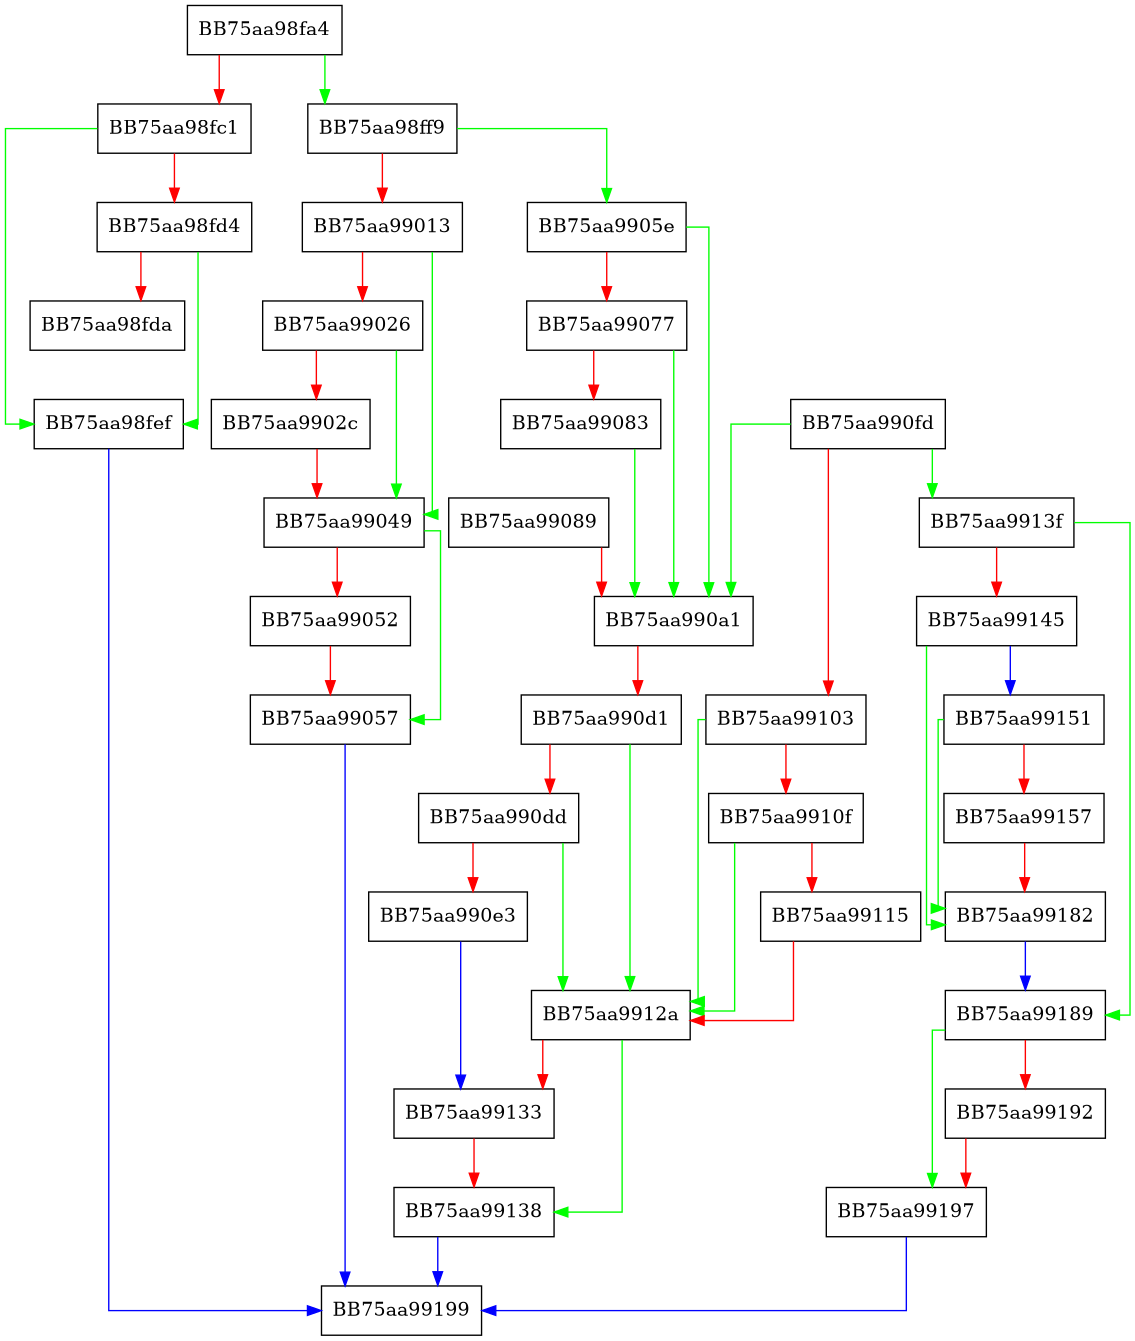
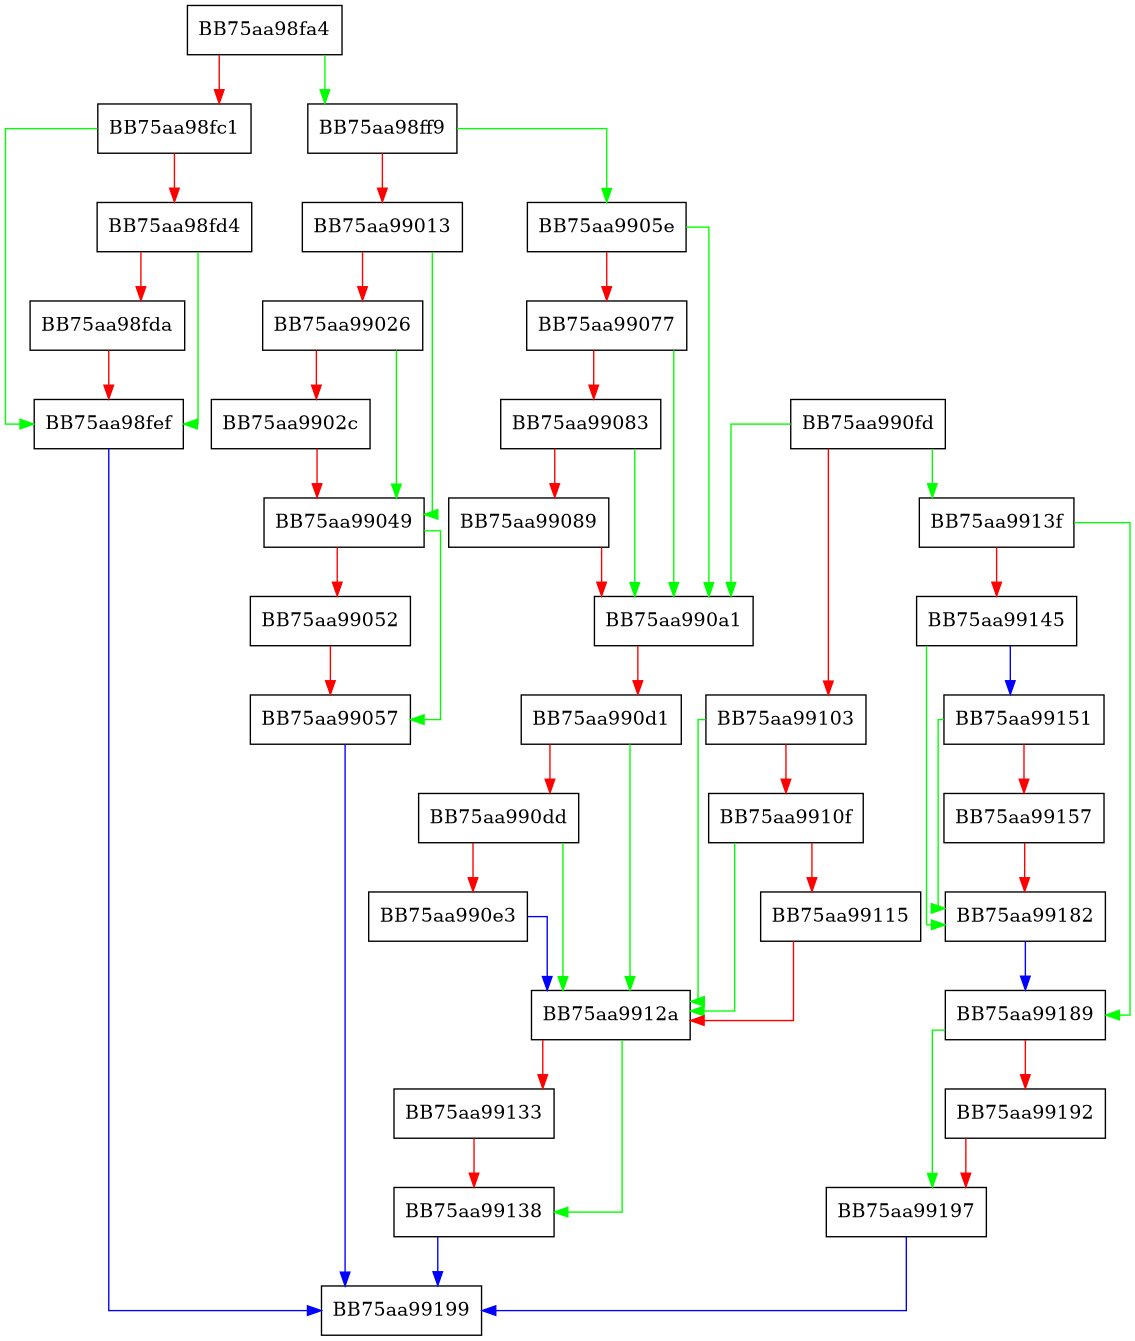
none -> (109, 368)
none -> (555, 466)
(461, 1008) -> (547, 937)
